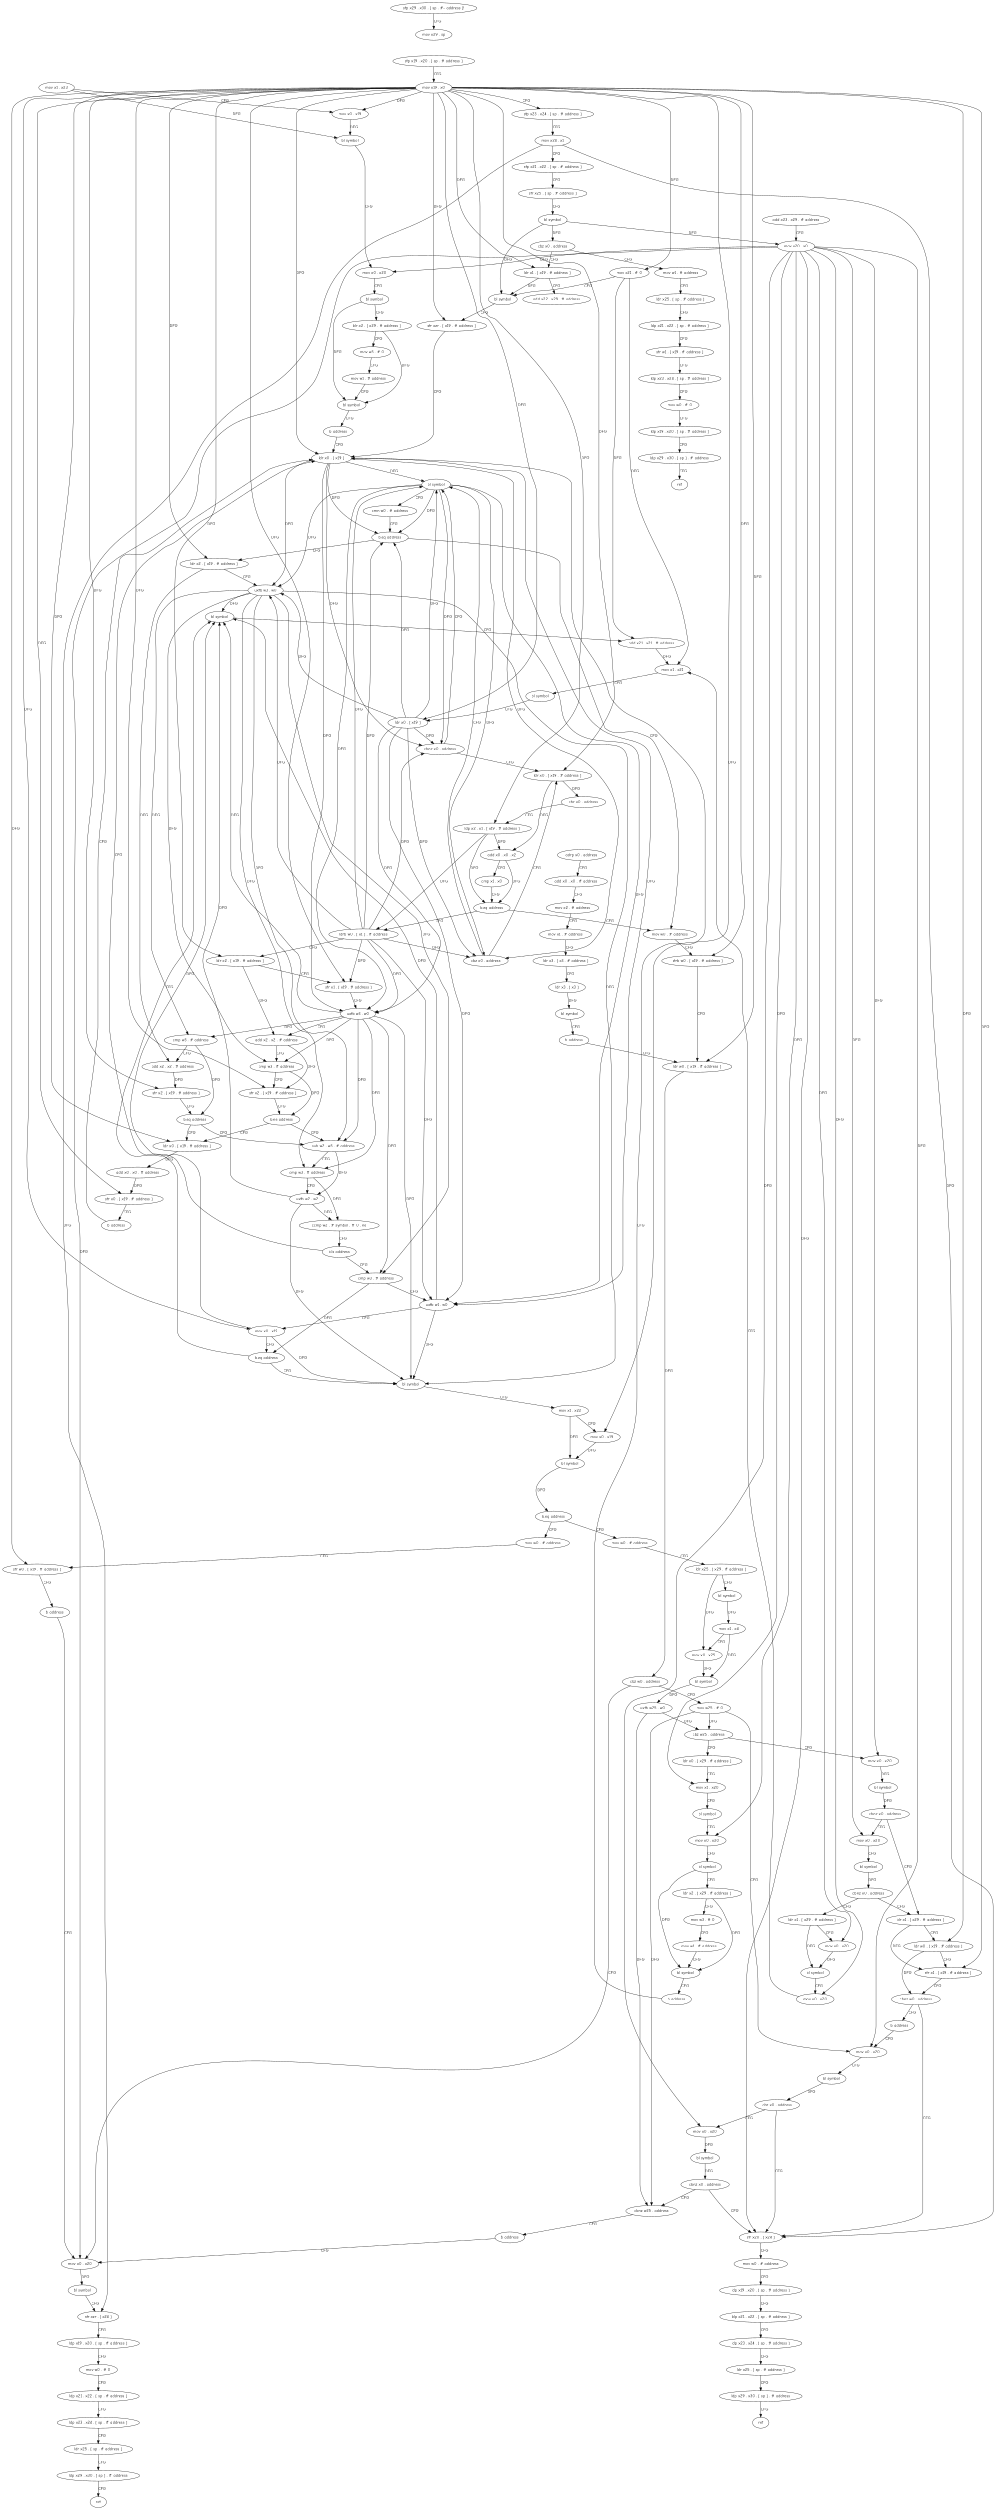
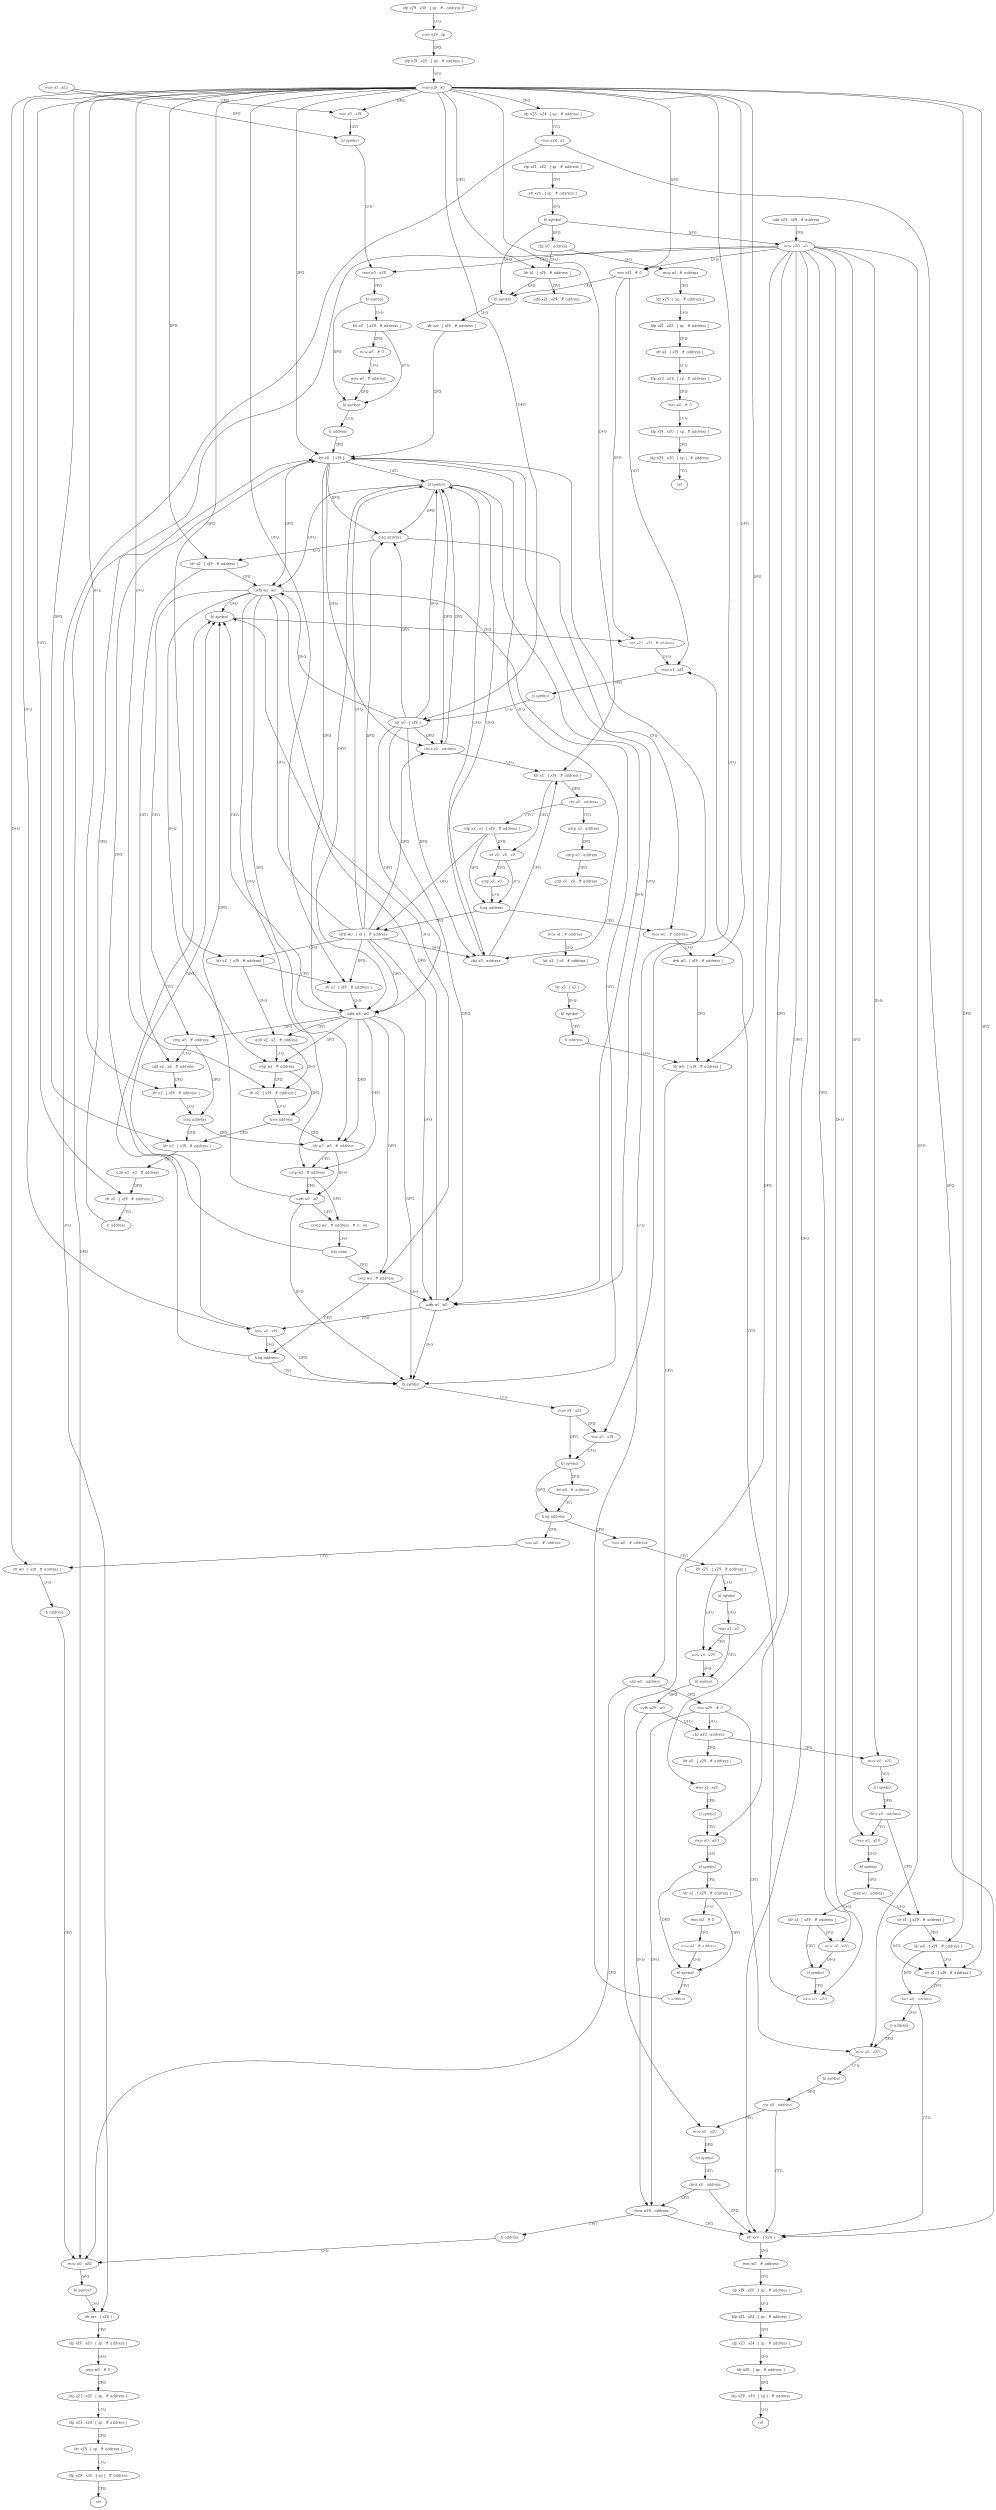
none -> (434, 46)
(438, 74) -> (438, 74)
(553, 152) -> none
(434, 207) -> none
none -> (713, 257)
(557, 299) -> (557, 299)
(579, 446) -> none
(390, 511) -> none
none -> (584, 829)
(502, 855) -> (502, 855)
(572, 908) -> none
(566, 973) -> none
(333, 1146) -> (333, 1146)
(339, 1225) -> (339, 1225)
(339, 1252) -> (339, 1252)
(570, 1411) -> (570, 1411)
none -> (573, 1490)
(729, 1629) -> (729, 1629)
(709, 1735) -> (709, 1735)
(707, 1773) -> none
none -> (703, 2226)
